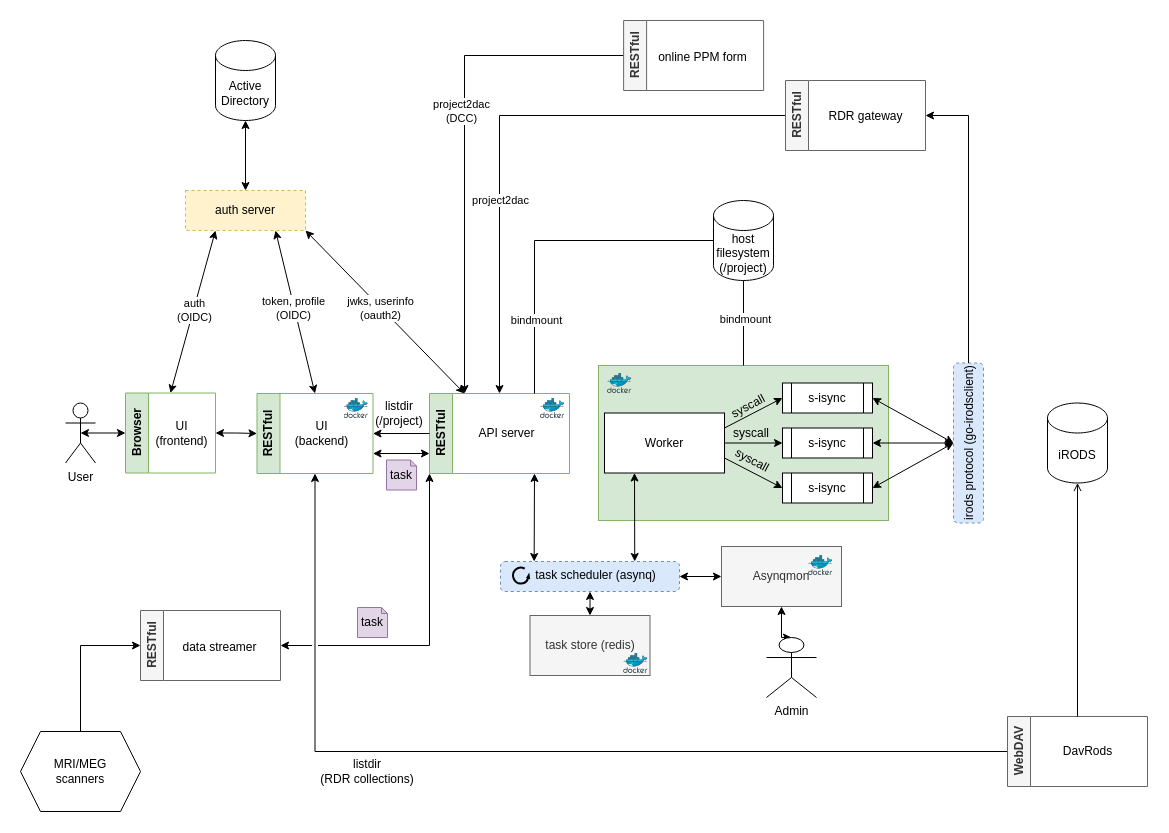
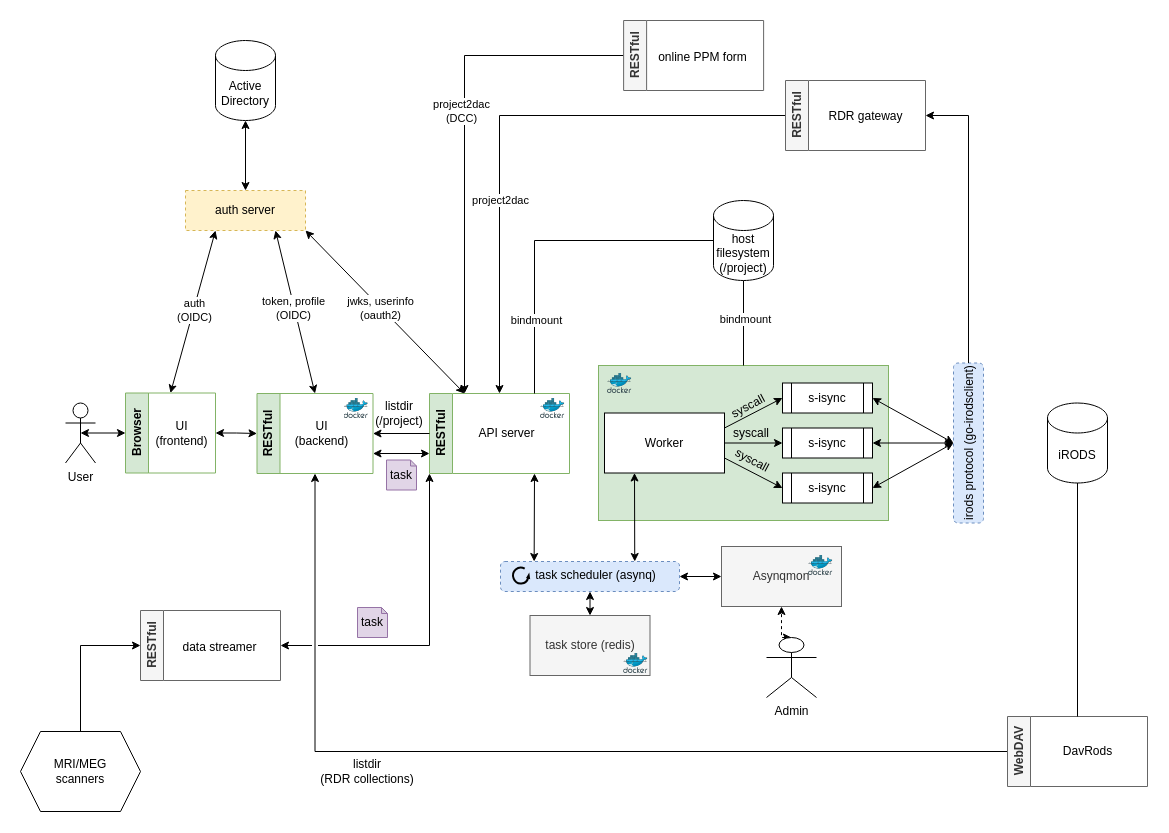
(1078, 489) -> (1078, 488)
(782, 626) -> (782, 626)
